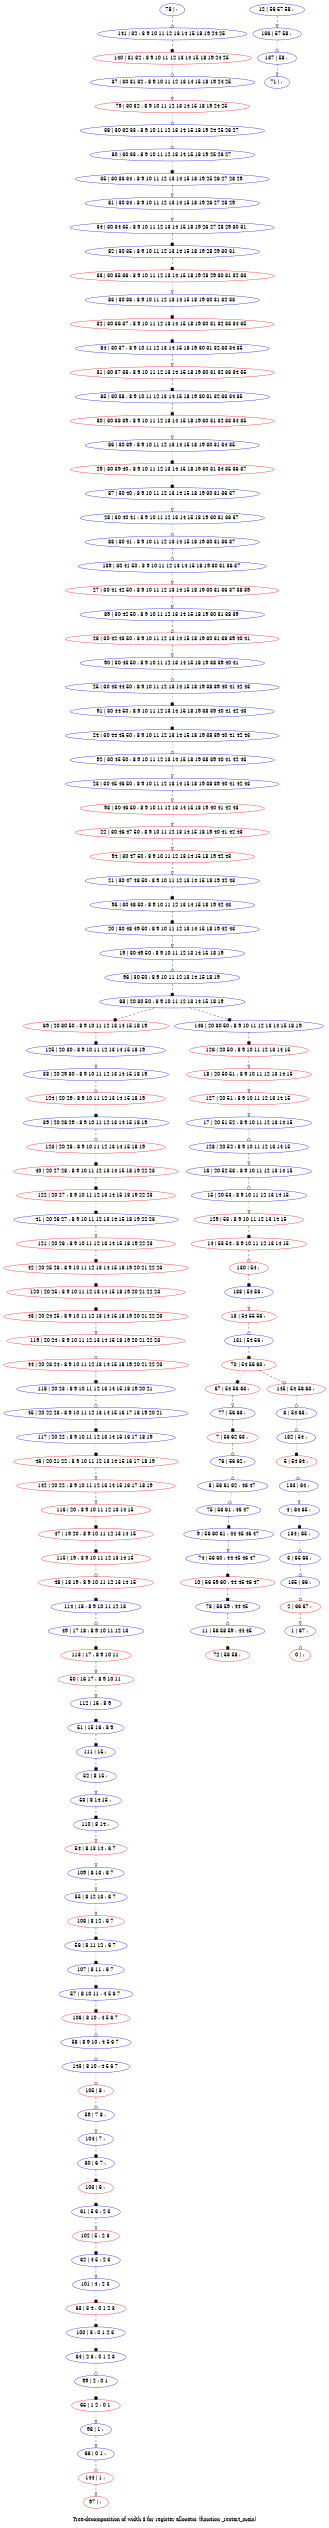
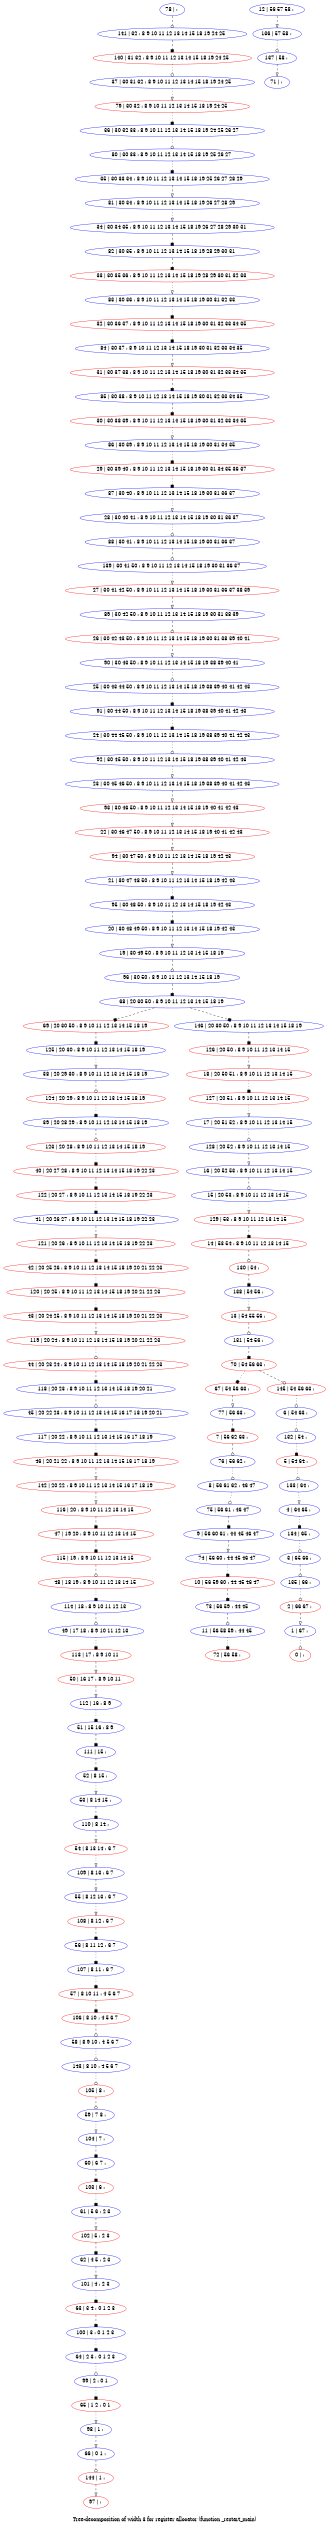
(172, 117) -> (172, 117)
(249, 1085) -> (249, 1085)
(96, 1994) -> (96, 1994)
